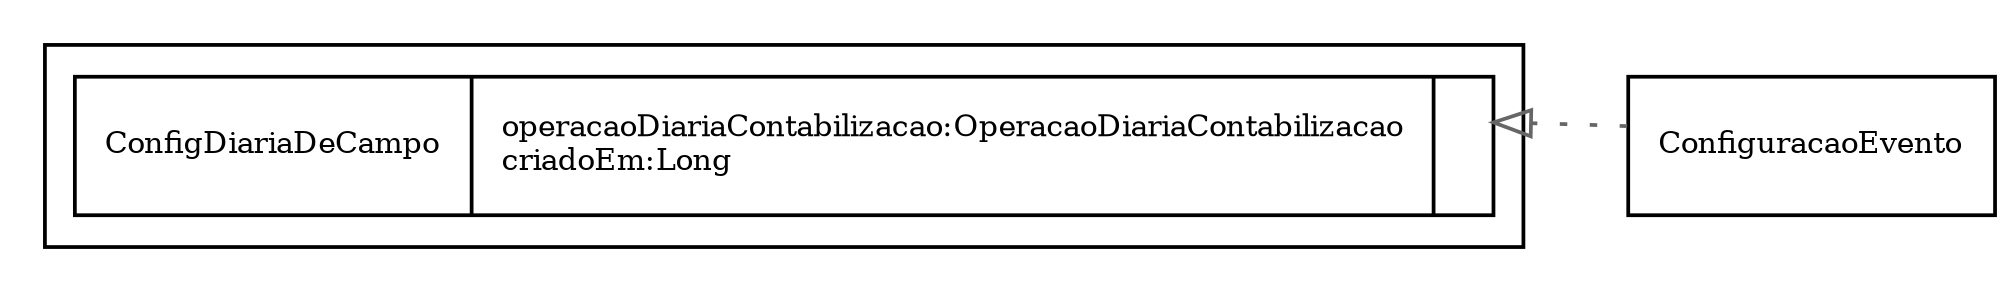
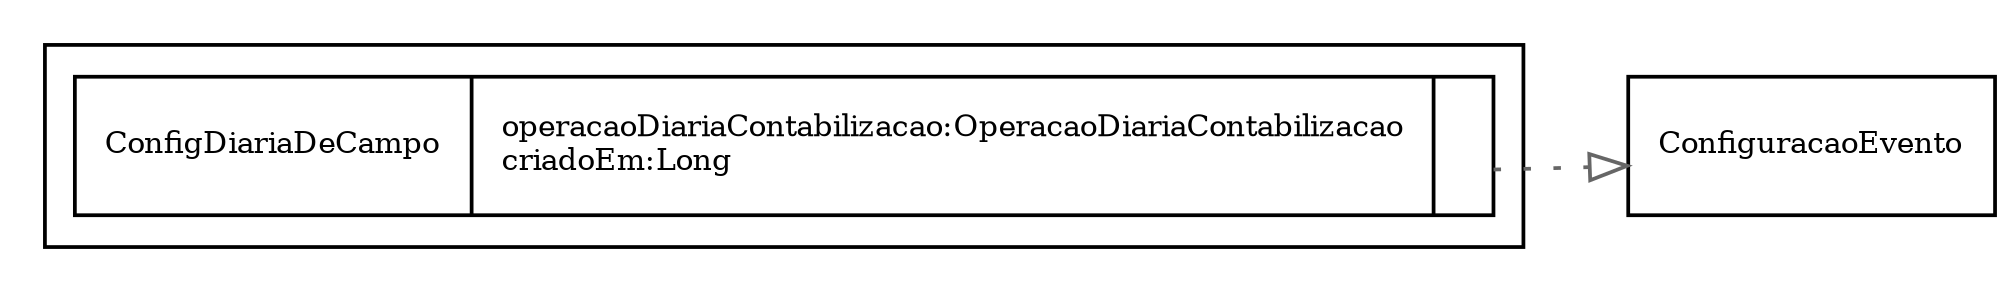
(1579, 124) -> (1546, 168)
